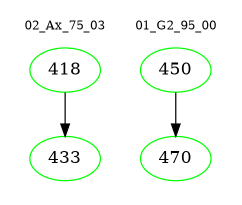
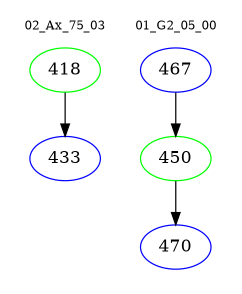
(176, 26) -> (176, 26)
none -> (176, 70)
(65, 159) -> (65, 159)
(176, 159) -> (176, 247)
